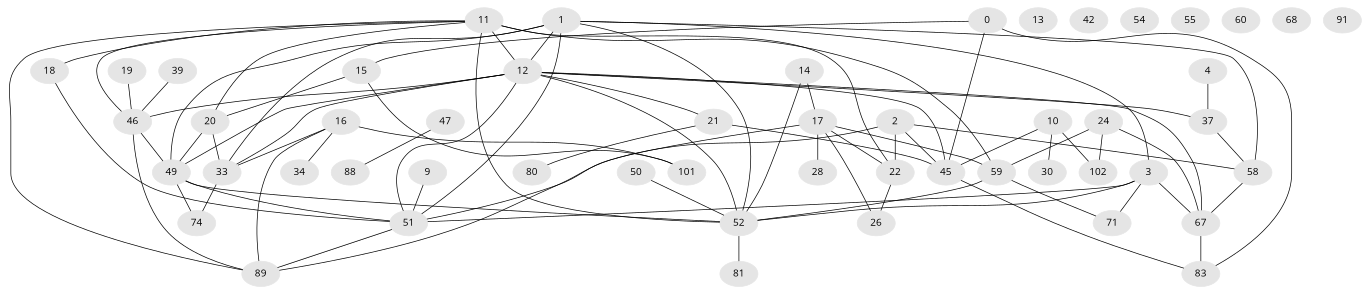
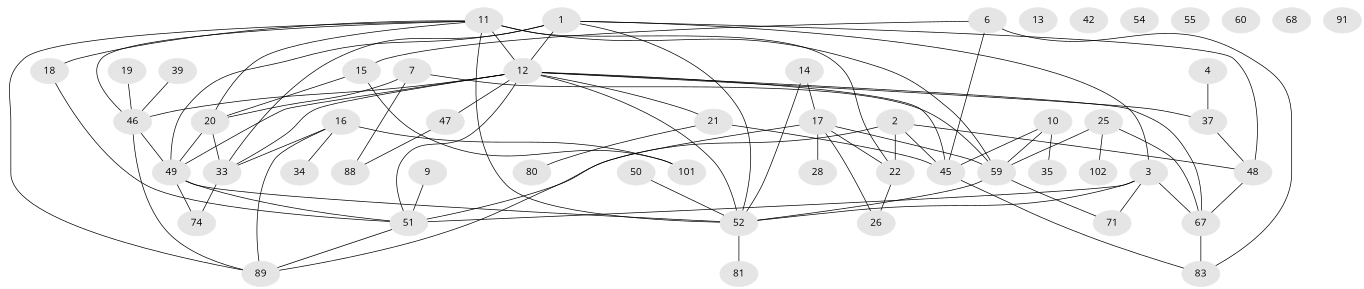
(987, 20) -> (987, 20)
none -> (412, 71)
none -> (484, 96)
(1104, 122) -> (1104, 122)
(510, 137) -> none
(1079, 151) -> (1025, 147)
(1047, 172) -> (1047, 172)
(1253, 172) -> (1253, 172)
